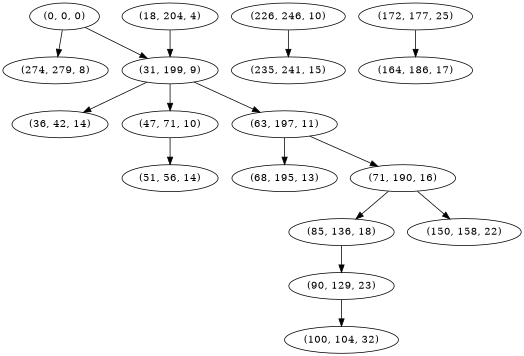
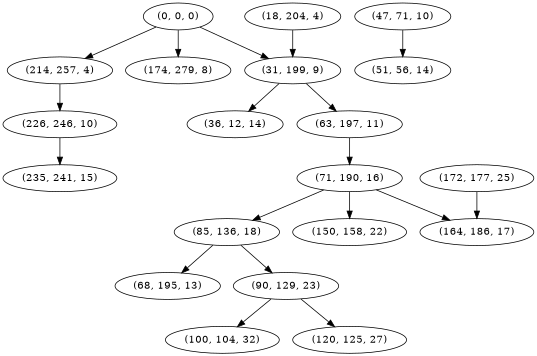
(56, 70) -> (178, 70)
none -> (60, 70)
(170, 94) -> none
(60, 124) -> (235, 124)
(285, 148) -> (200, 256)
none -> (410, 204)
none -> (350, 340)
